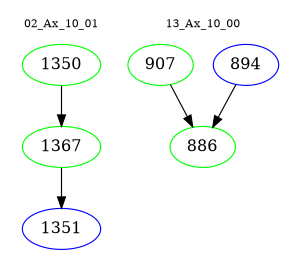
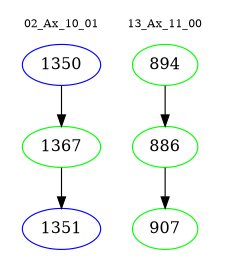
(203, 24) -> (165, 24)
(62, 65) -> (62, 65)
(246, 65) -> (165, 65)
(179, 101) -> (165, 182)
